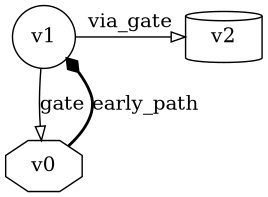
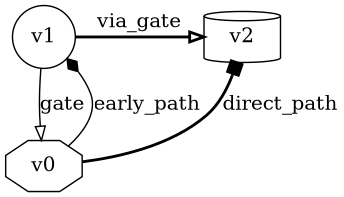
(123, 37) -> (132, 37)
(92, 111) -> (92, 111)
none -> (170, 138)
